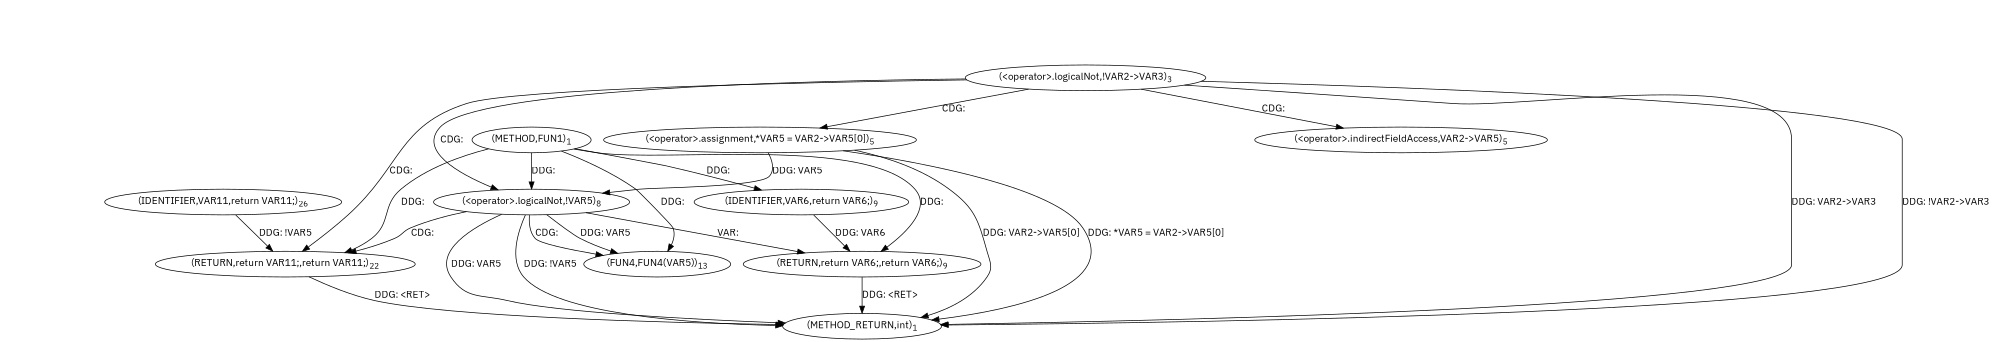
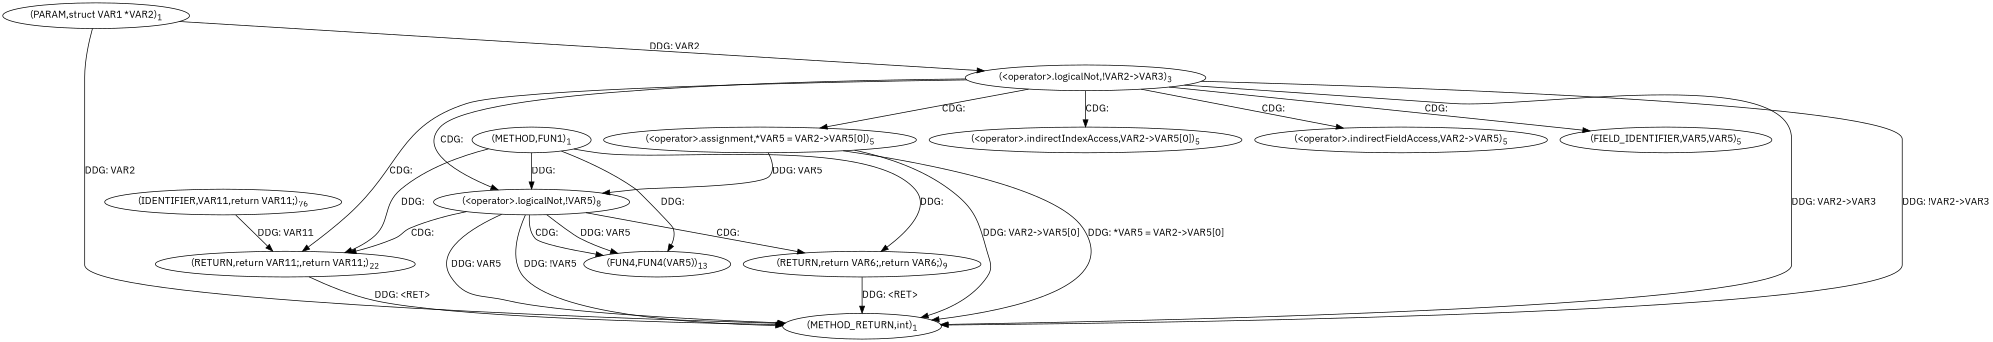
none -> (96, 16)
none -> (1086, 140)
none -> (1666, 140)
(304, 201) -> (304, 201)
(801, 202) -> none
(286, 233) -> (286, 233)
(729, 233) -> (729, 233)
